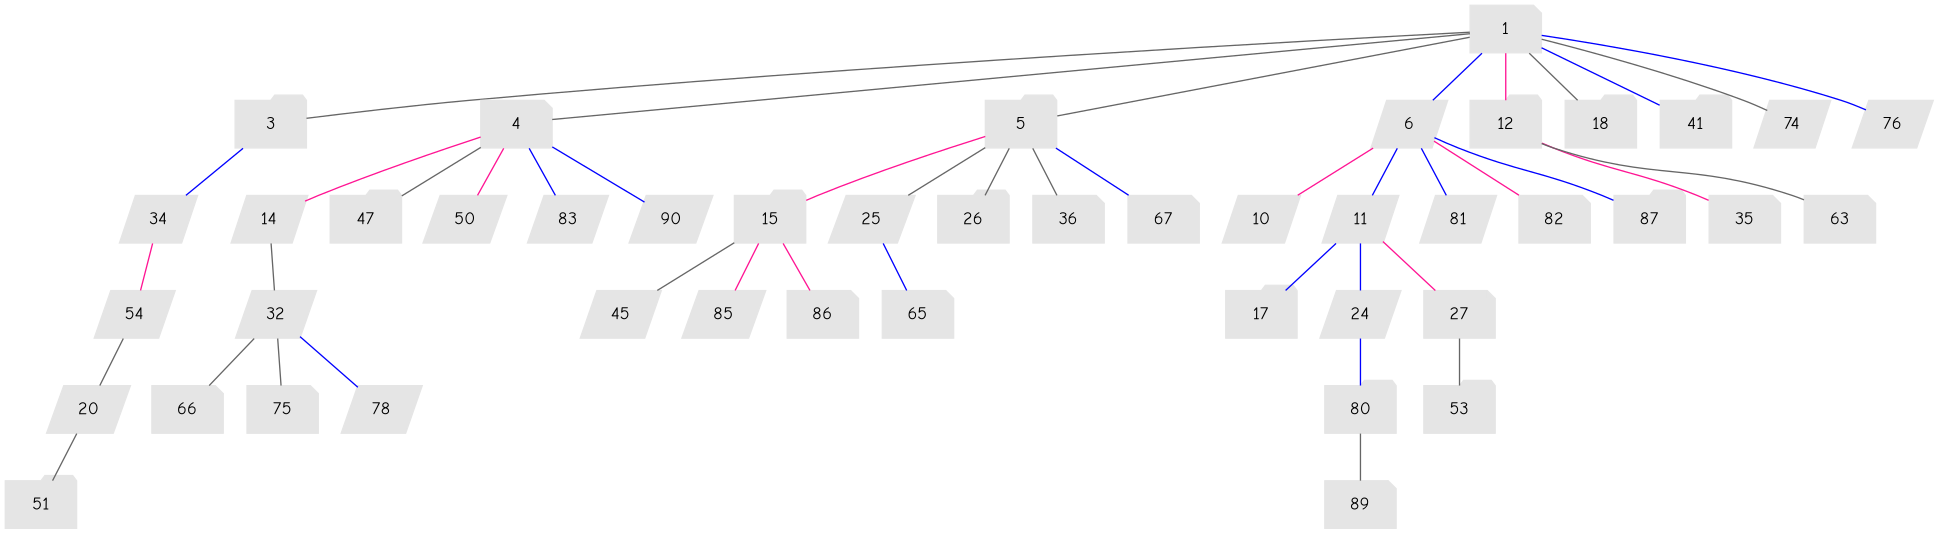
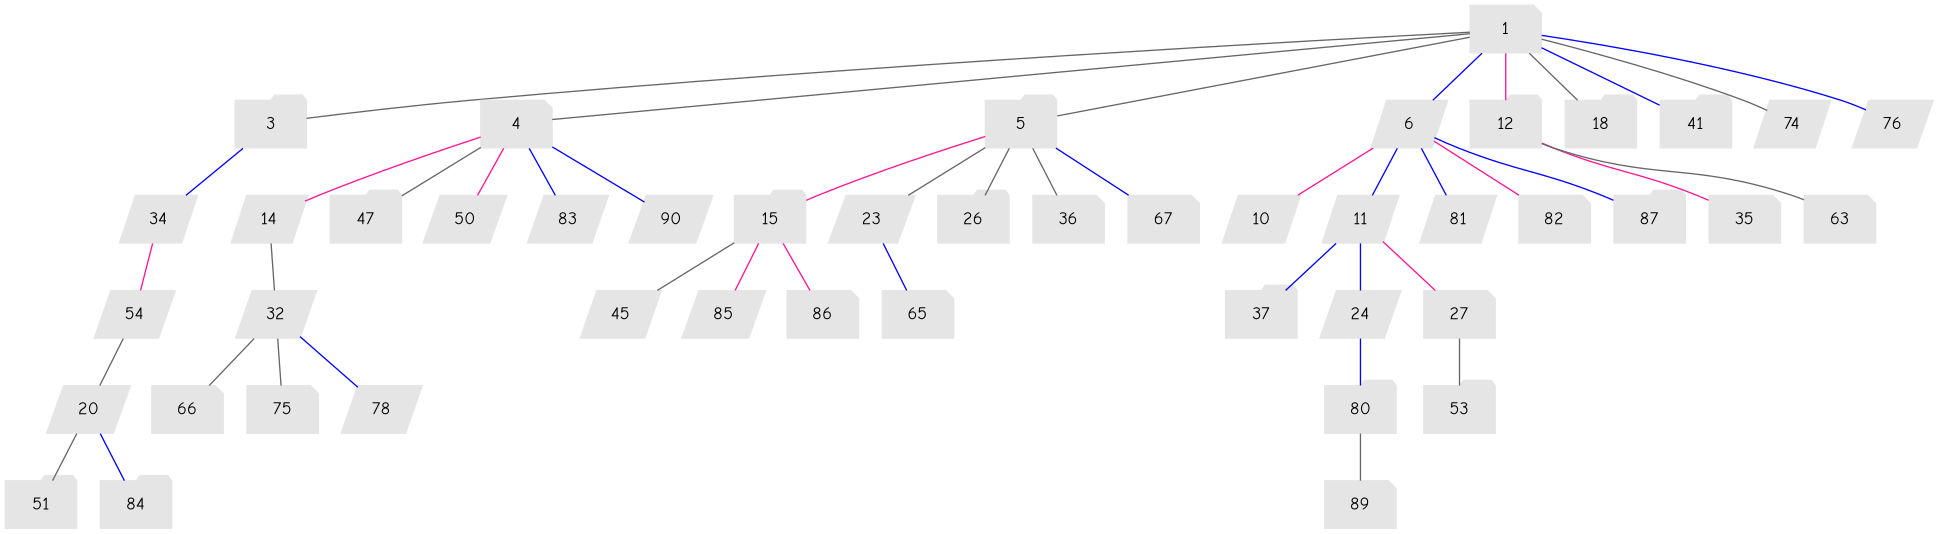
(872, 219) -> (872, 219)
(1261, 314) -> (1261, 314)
none -> (136, 505)
